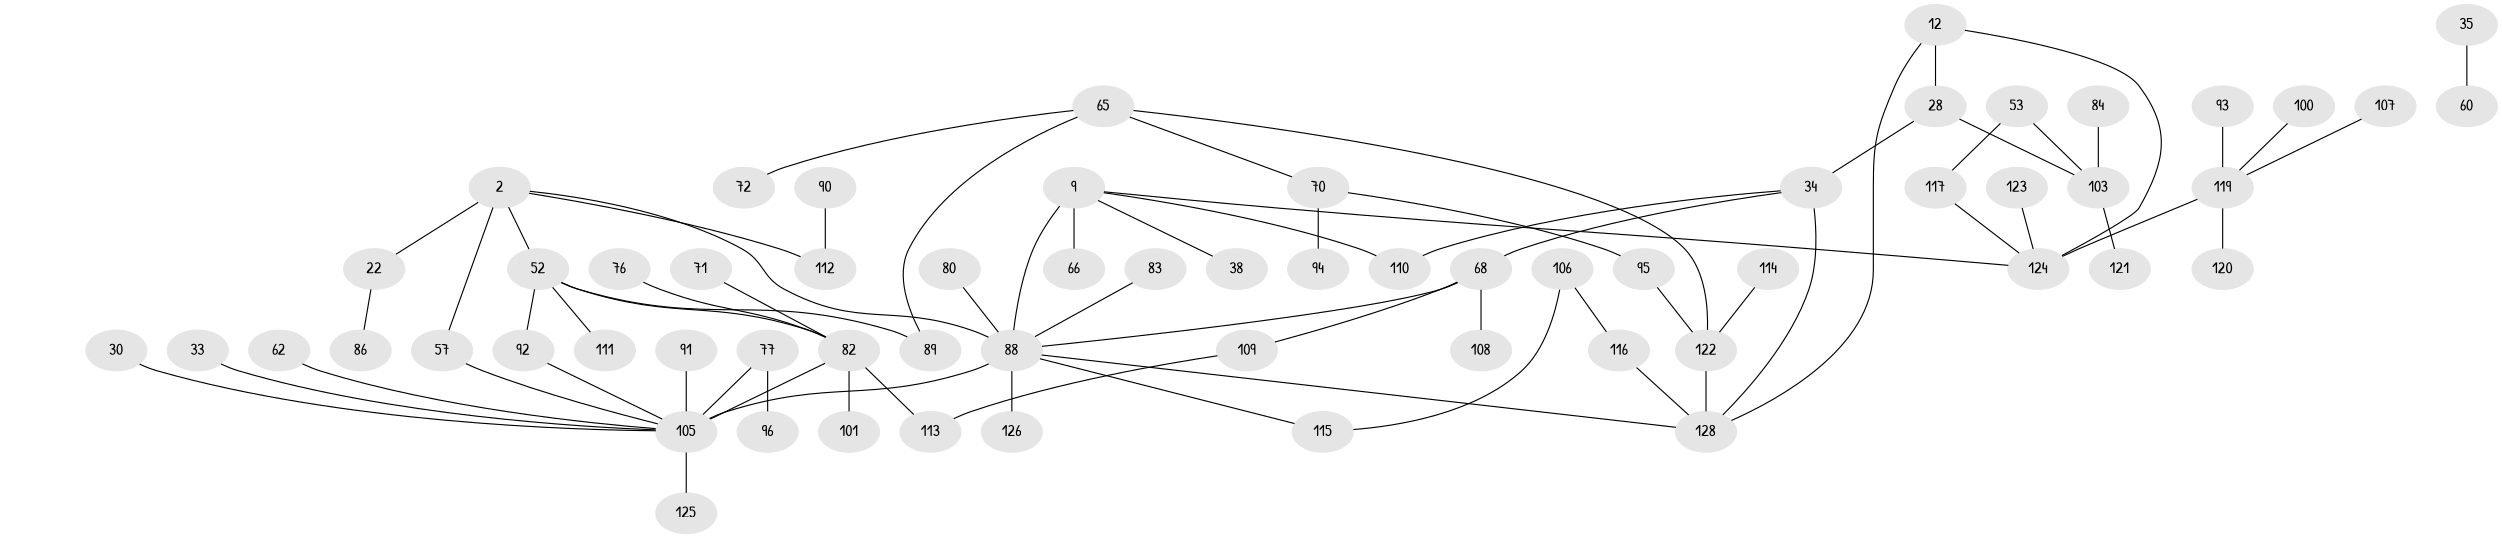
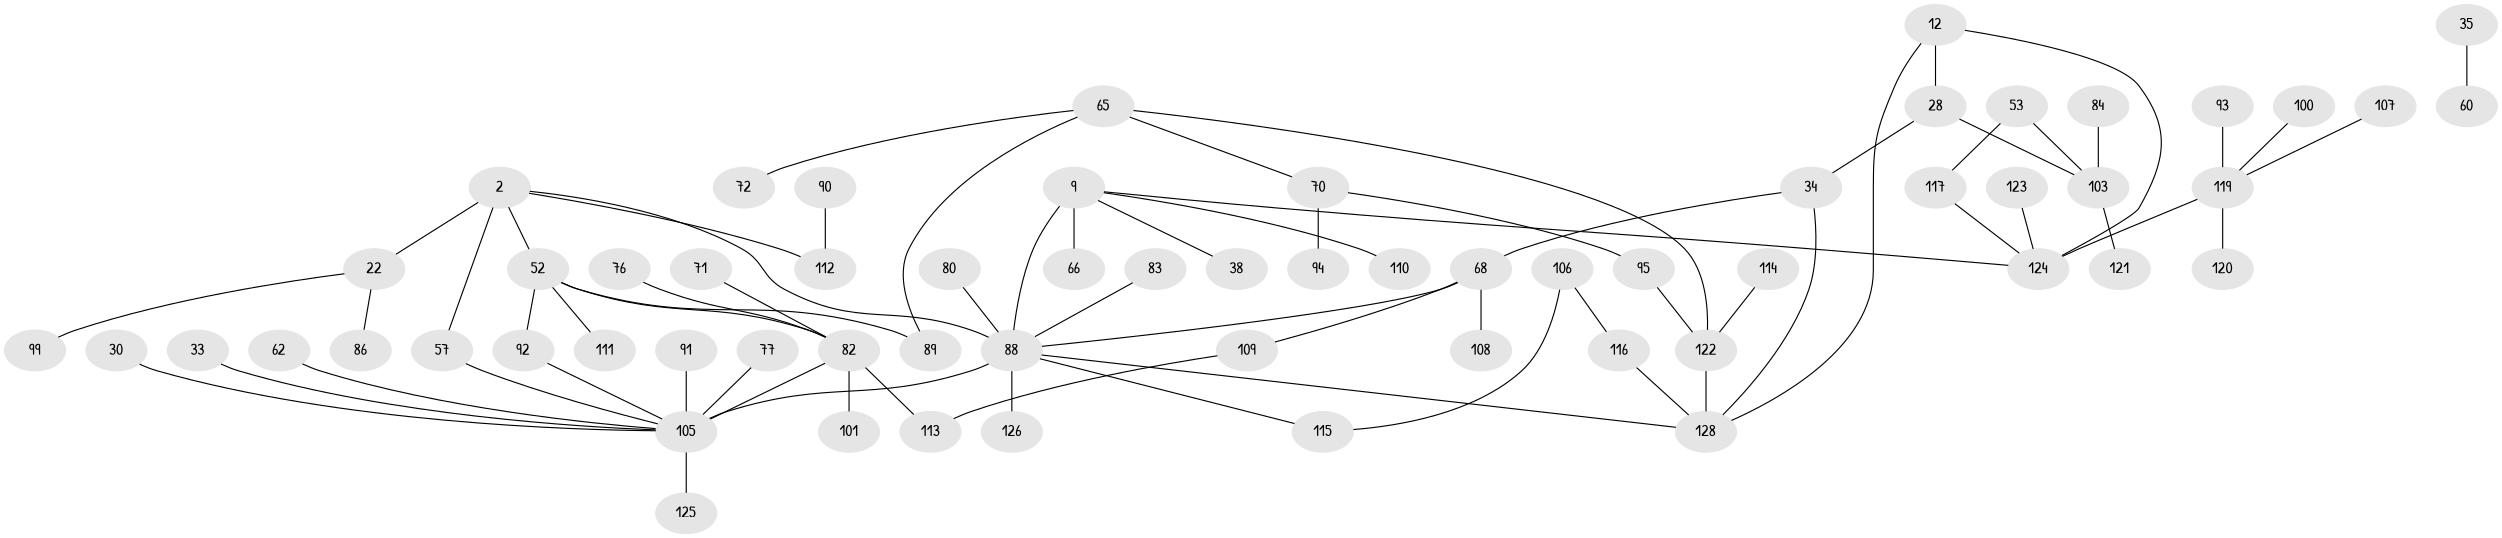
(1600, 213) -> none
none -> (35, 350)
(768, 432) -> none
